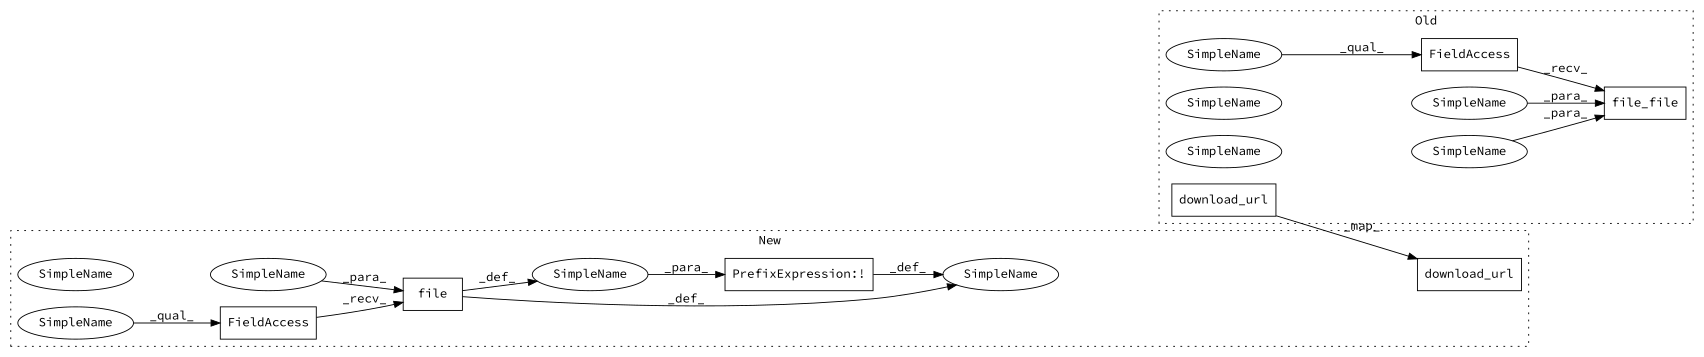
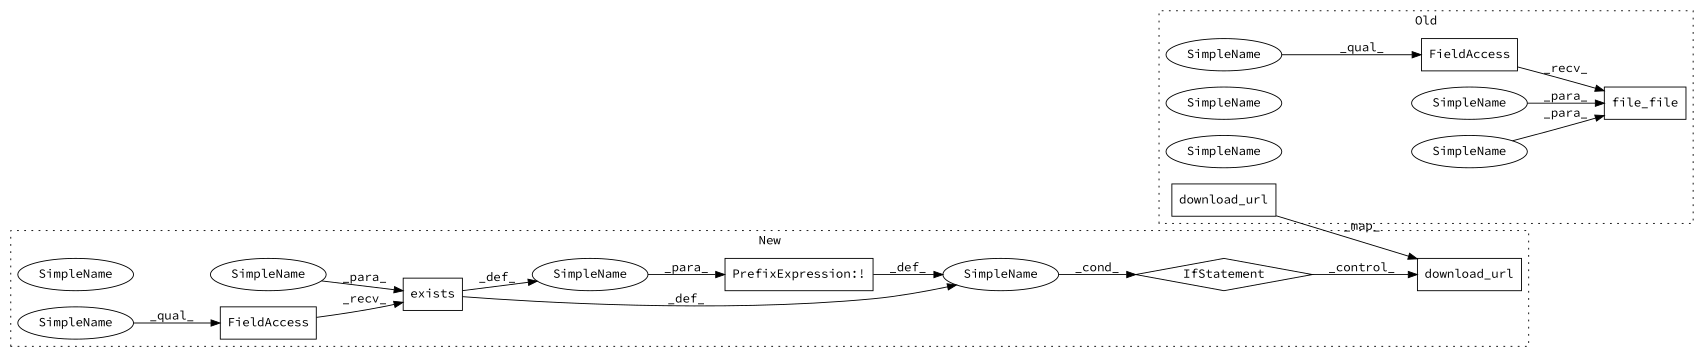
none -> (1224, 275)
(433, 294) -> (433, 294)
